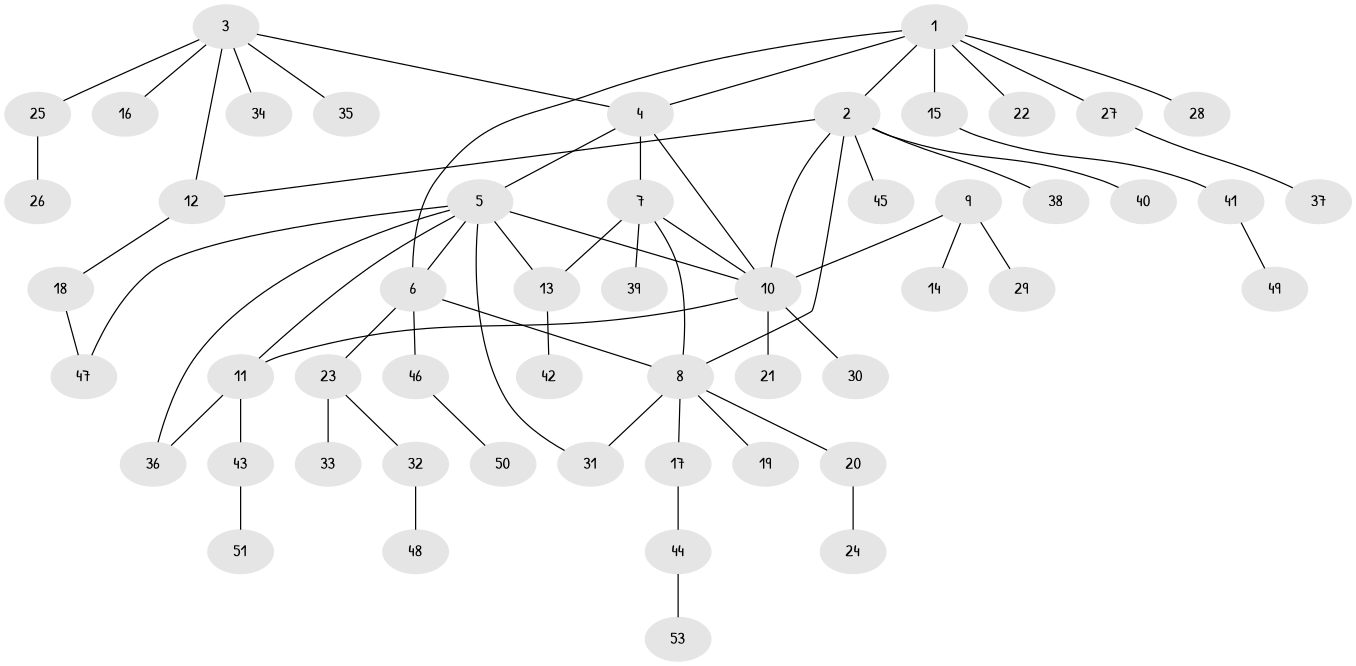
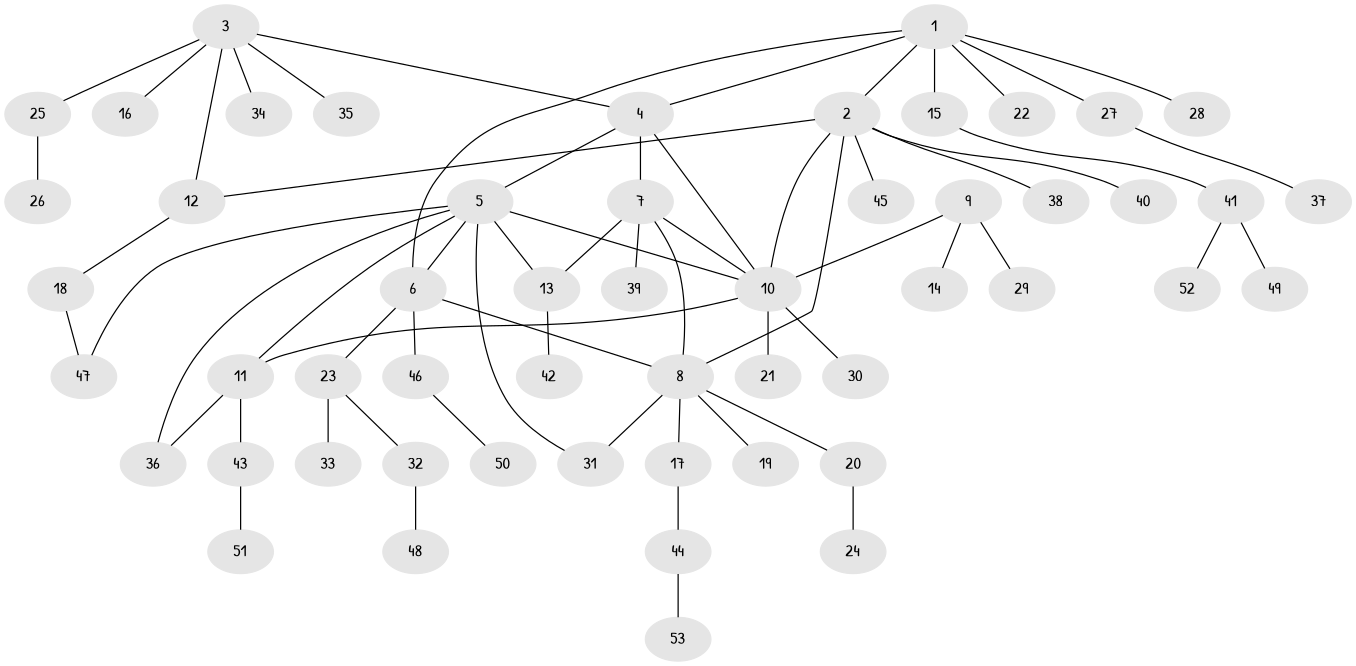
none -> (1187, 289)
